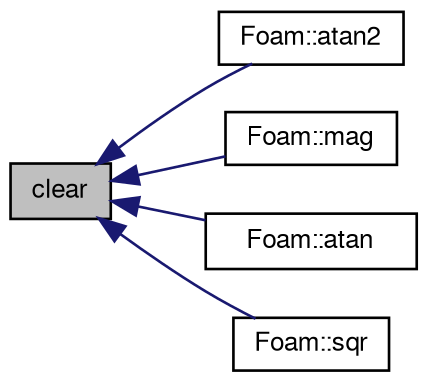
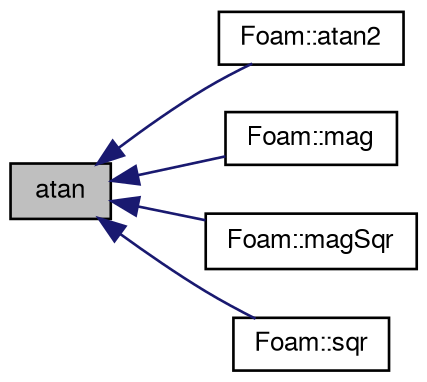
(61, 191) -> (61, 191)
(311, 241) -> (311, 241)
